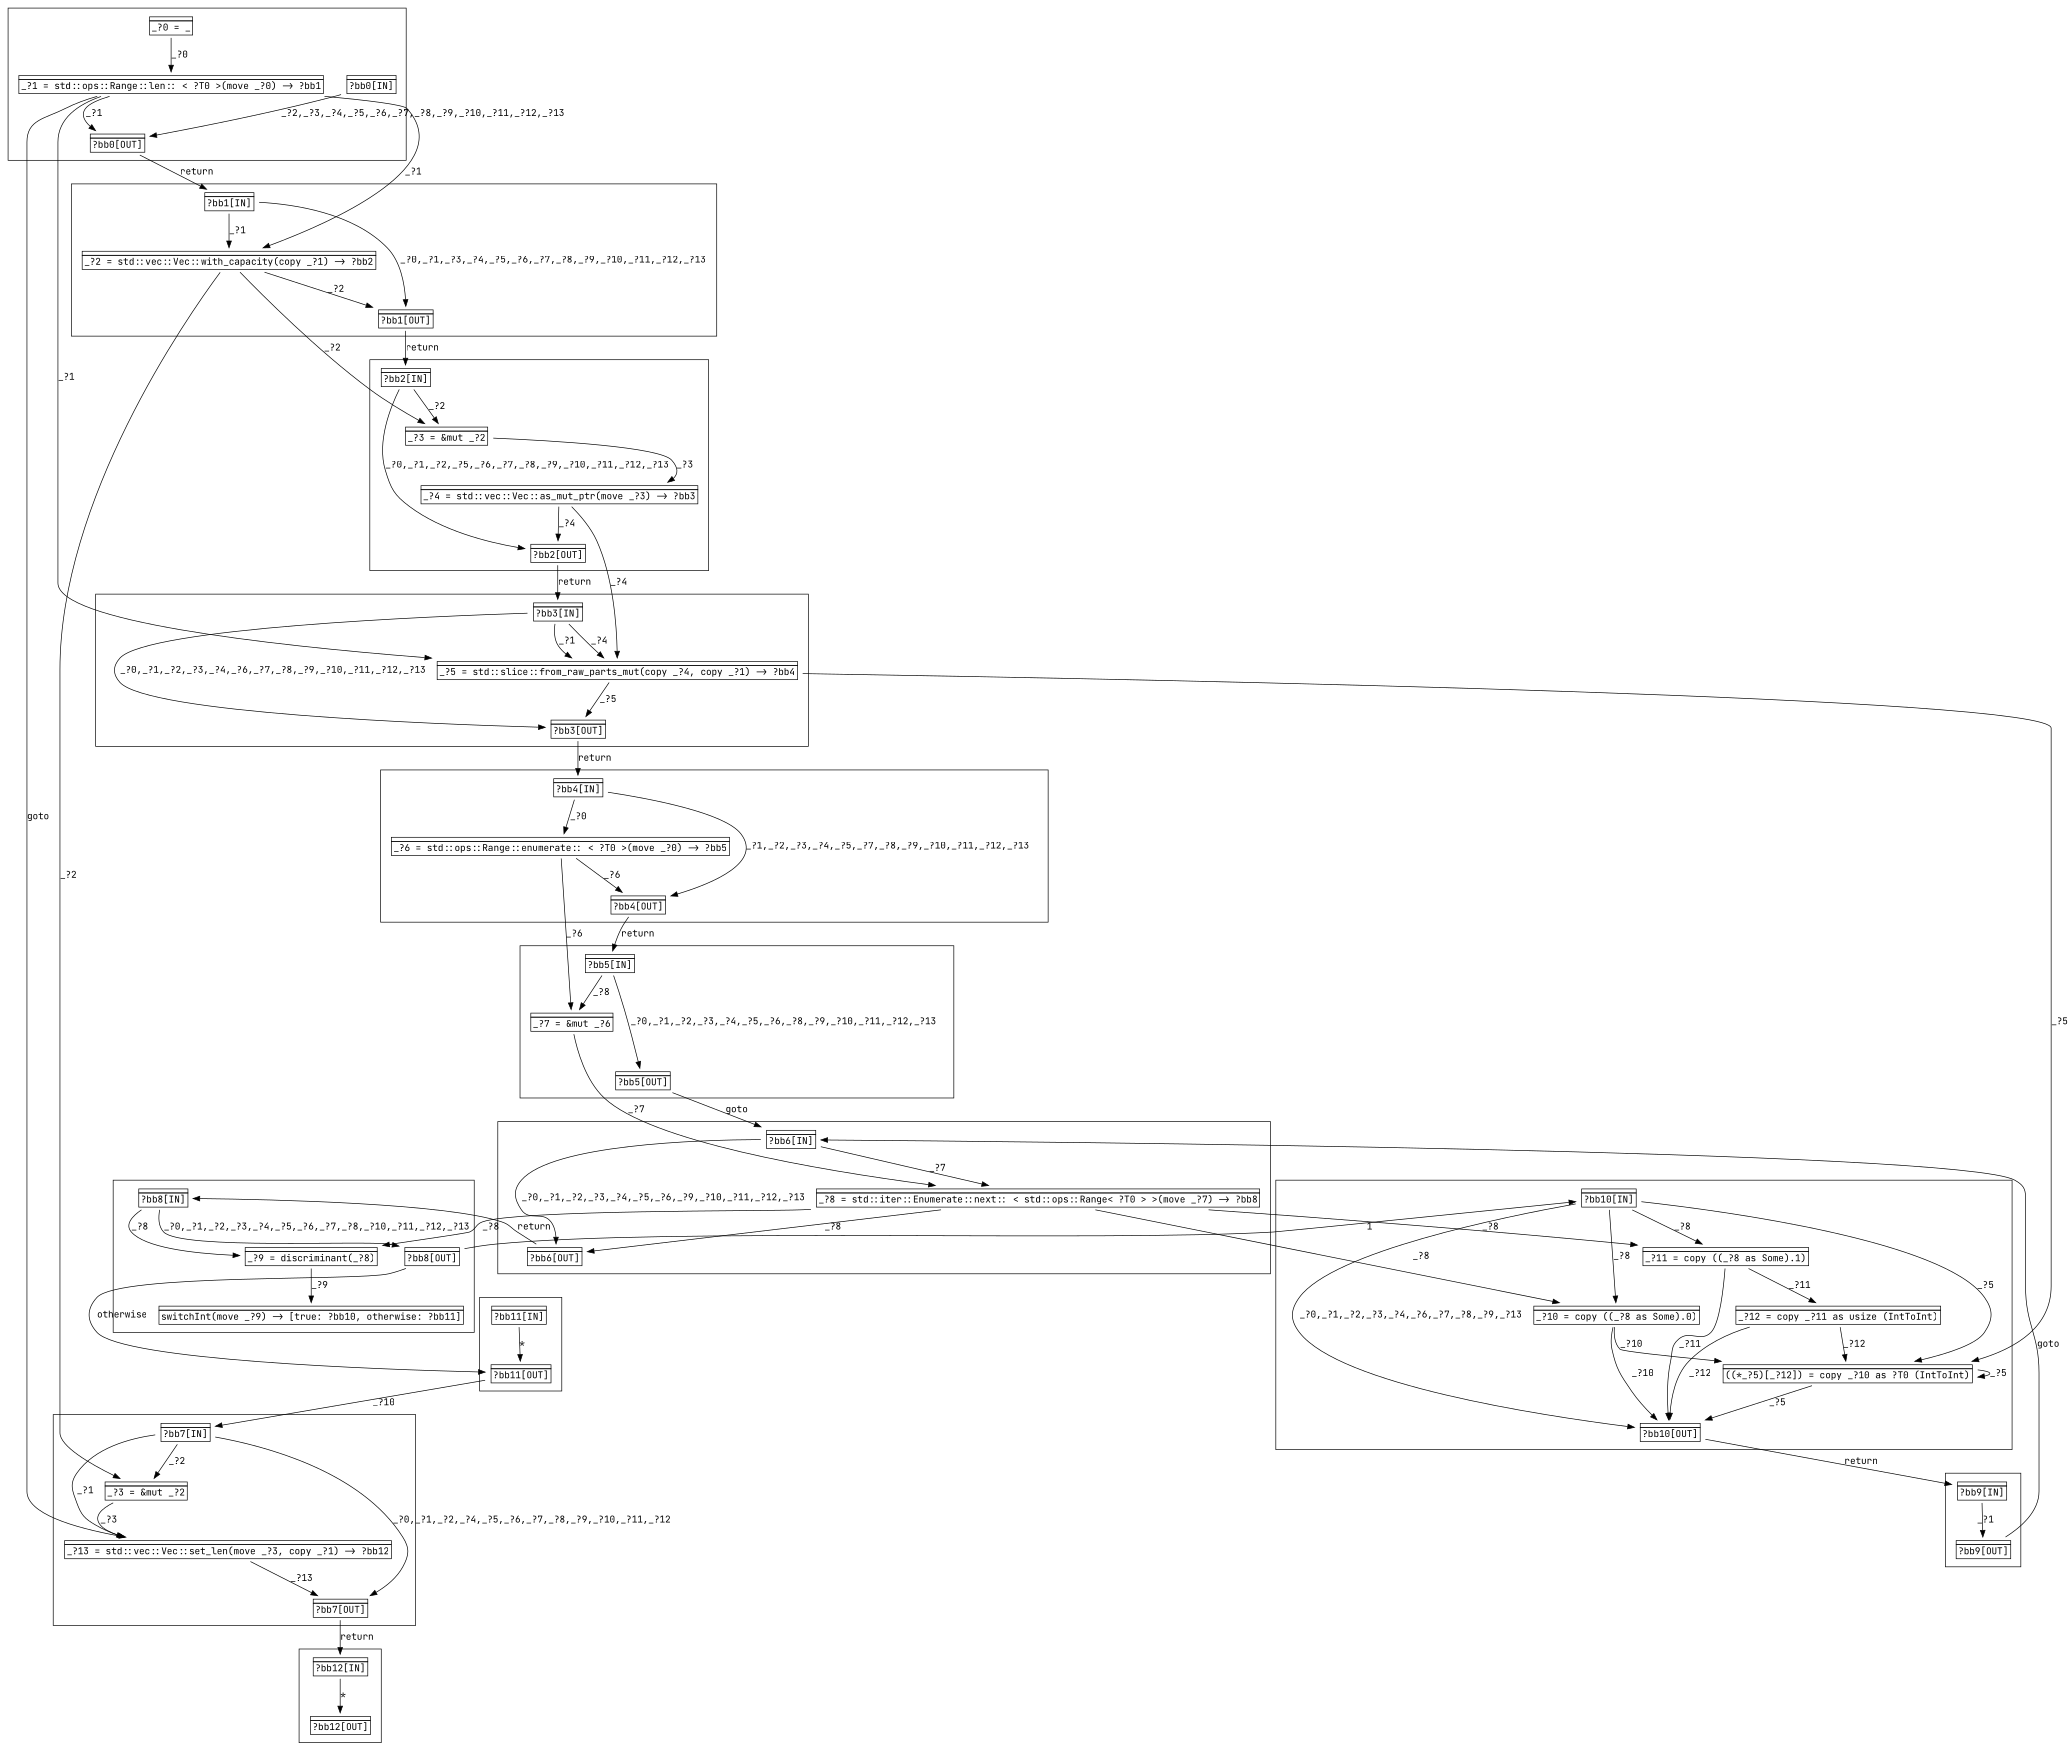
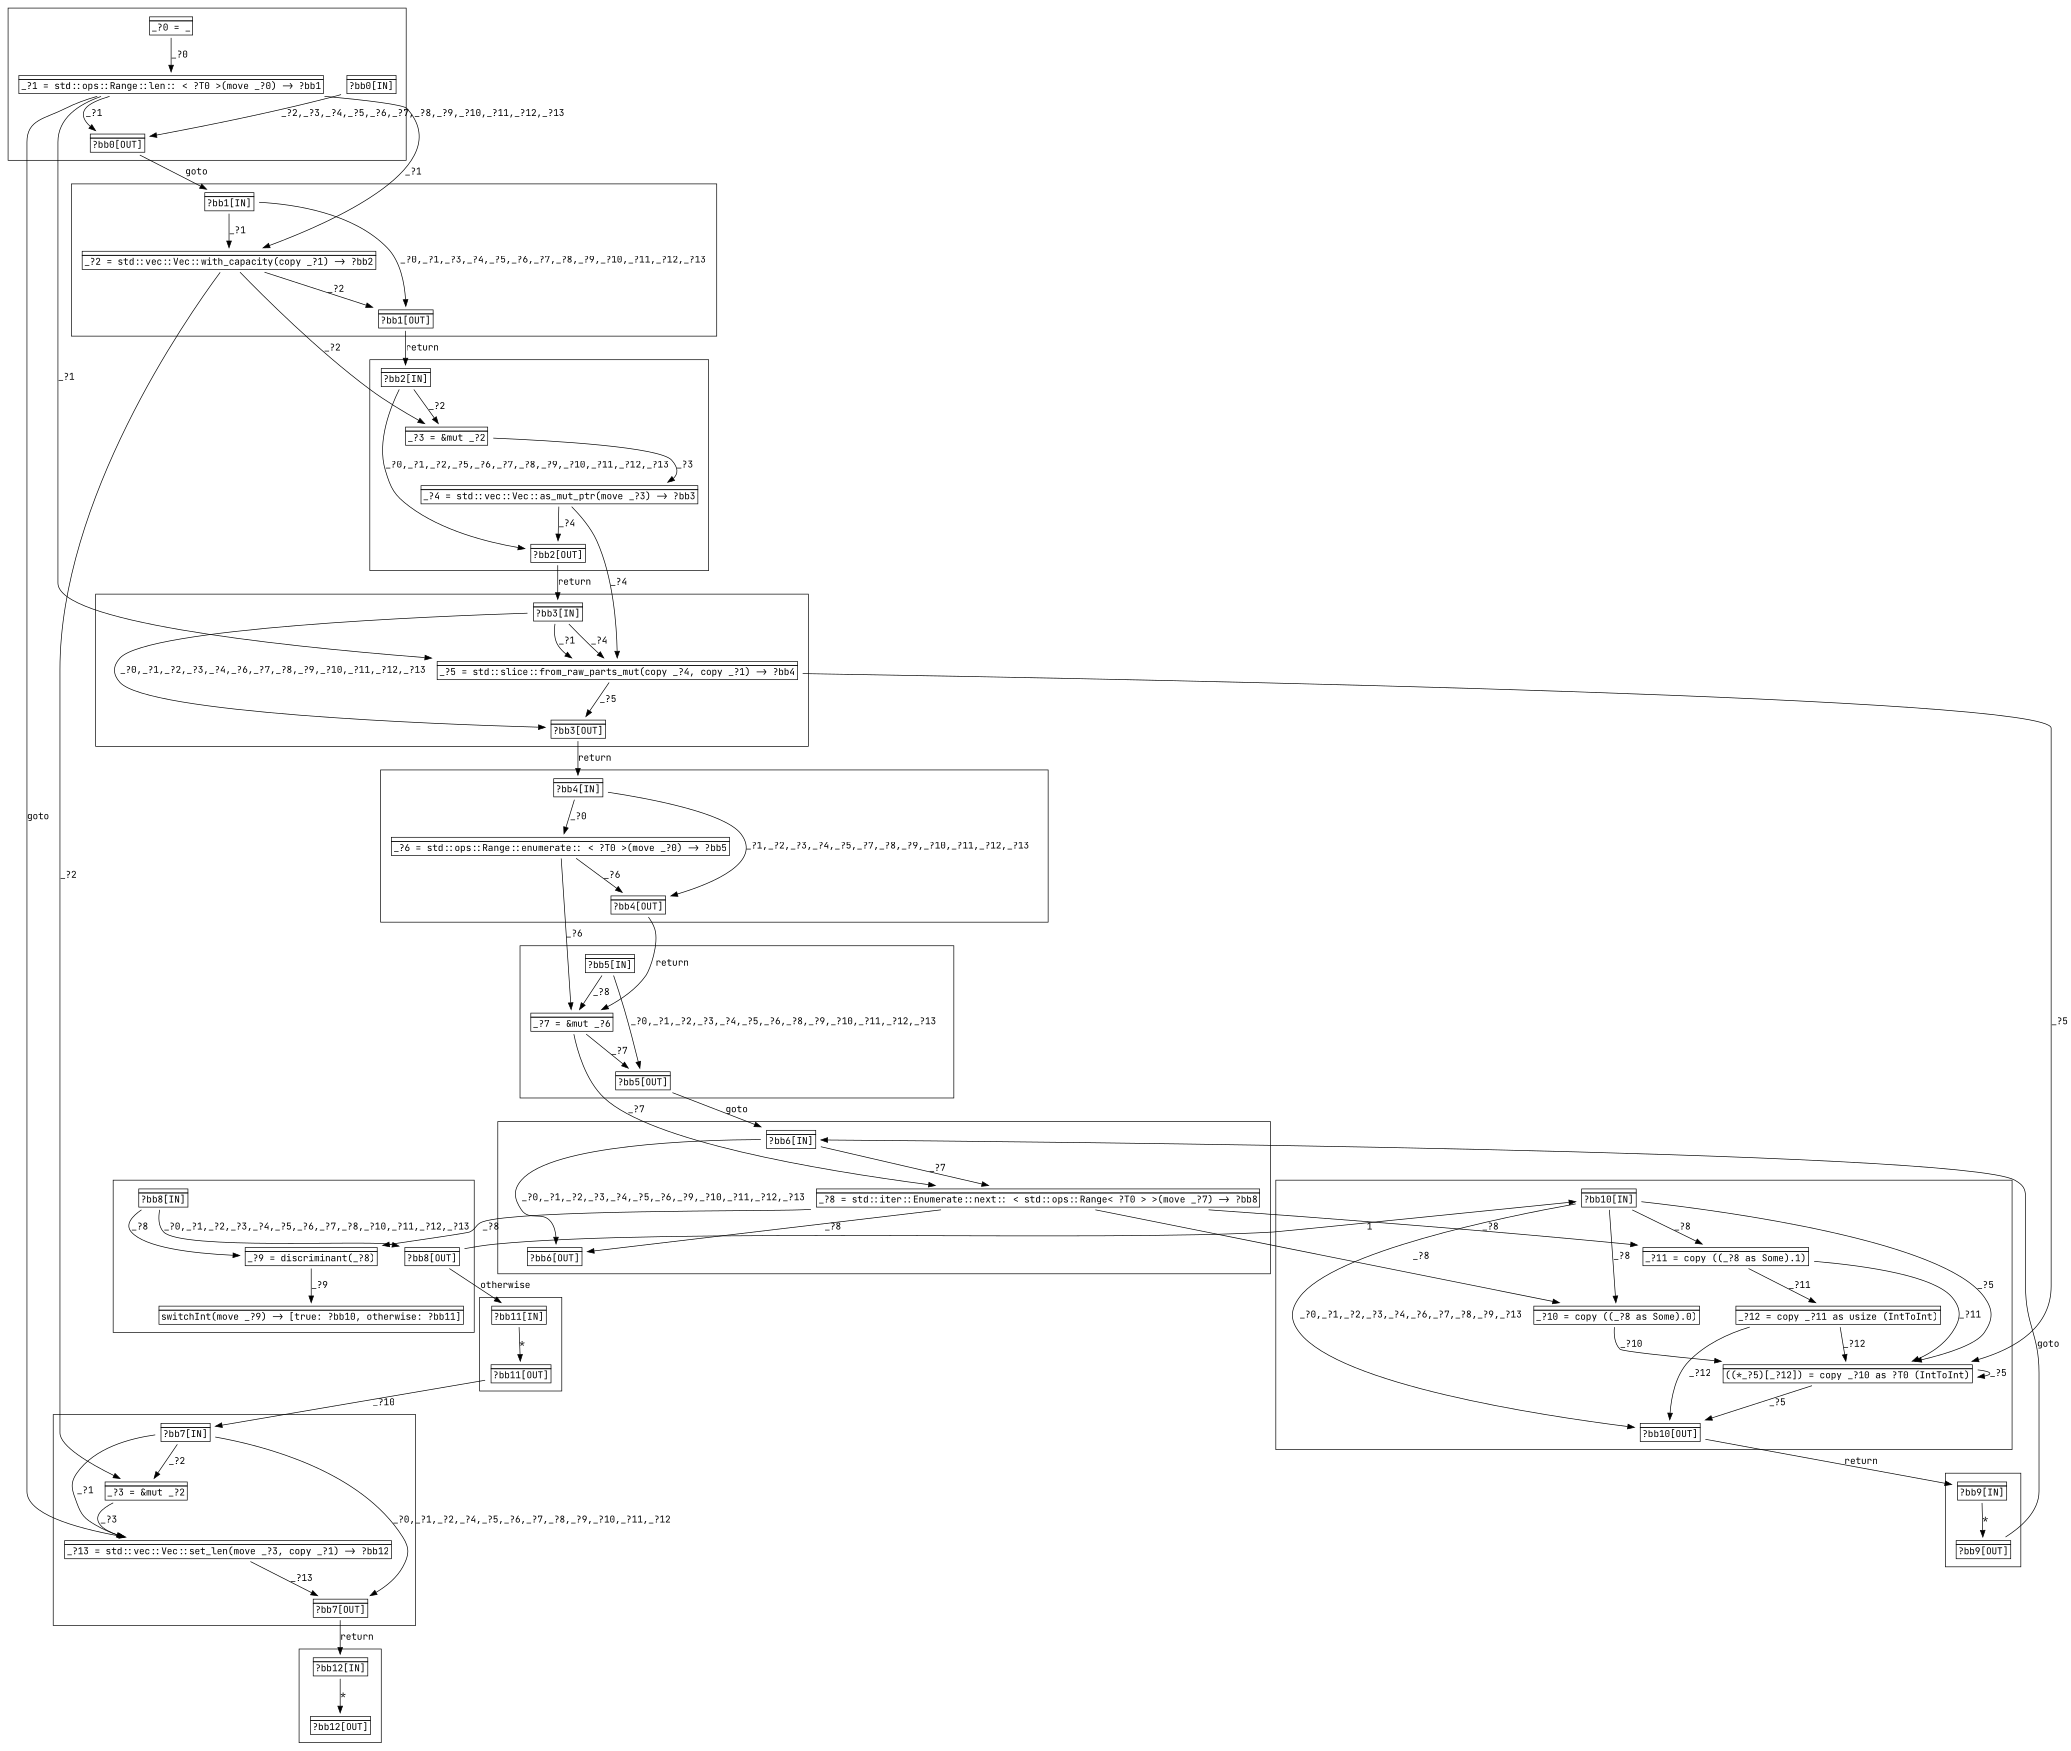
(197, 172) -> (197, 172)
(620, 930) -> (649, 970)
none -> (605, 1049)
(372, 1205) -> none
(1690, 1336) -> (1925, 1281)
(112, 1340) -> (470, 1282)
(1621, 1376) -> none
(1985, 1520) -> (1985, 1520)
